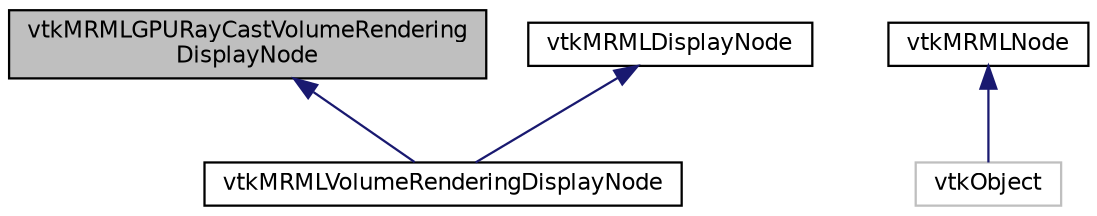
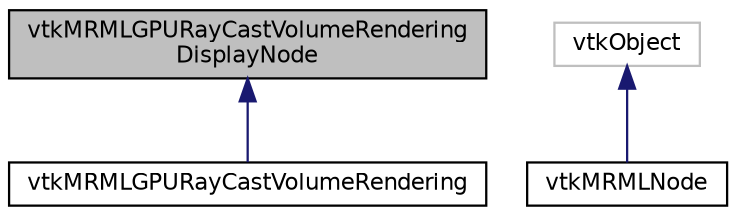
(670, 44) -> none
(988, 126) -> (627, 126)
(443, 184) -> (248, 184)
